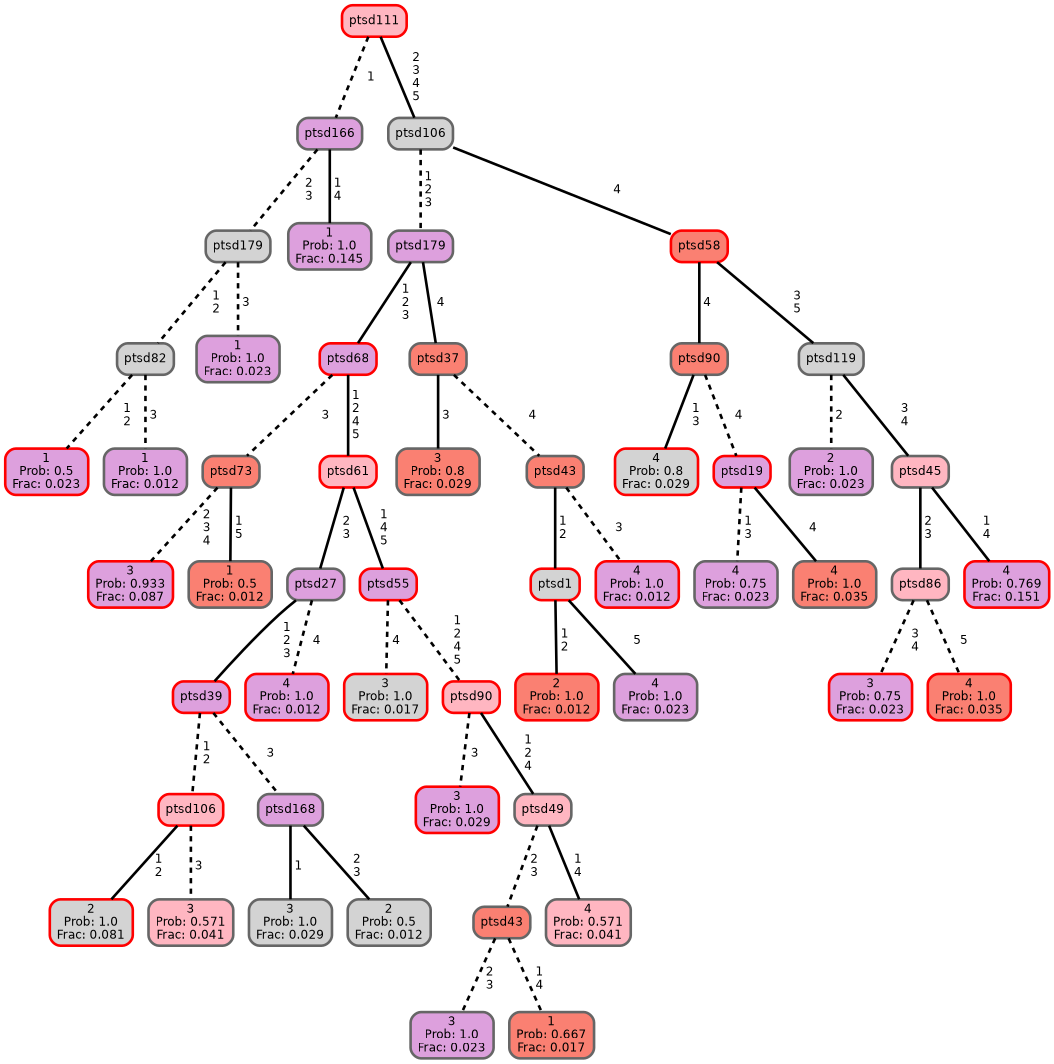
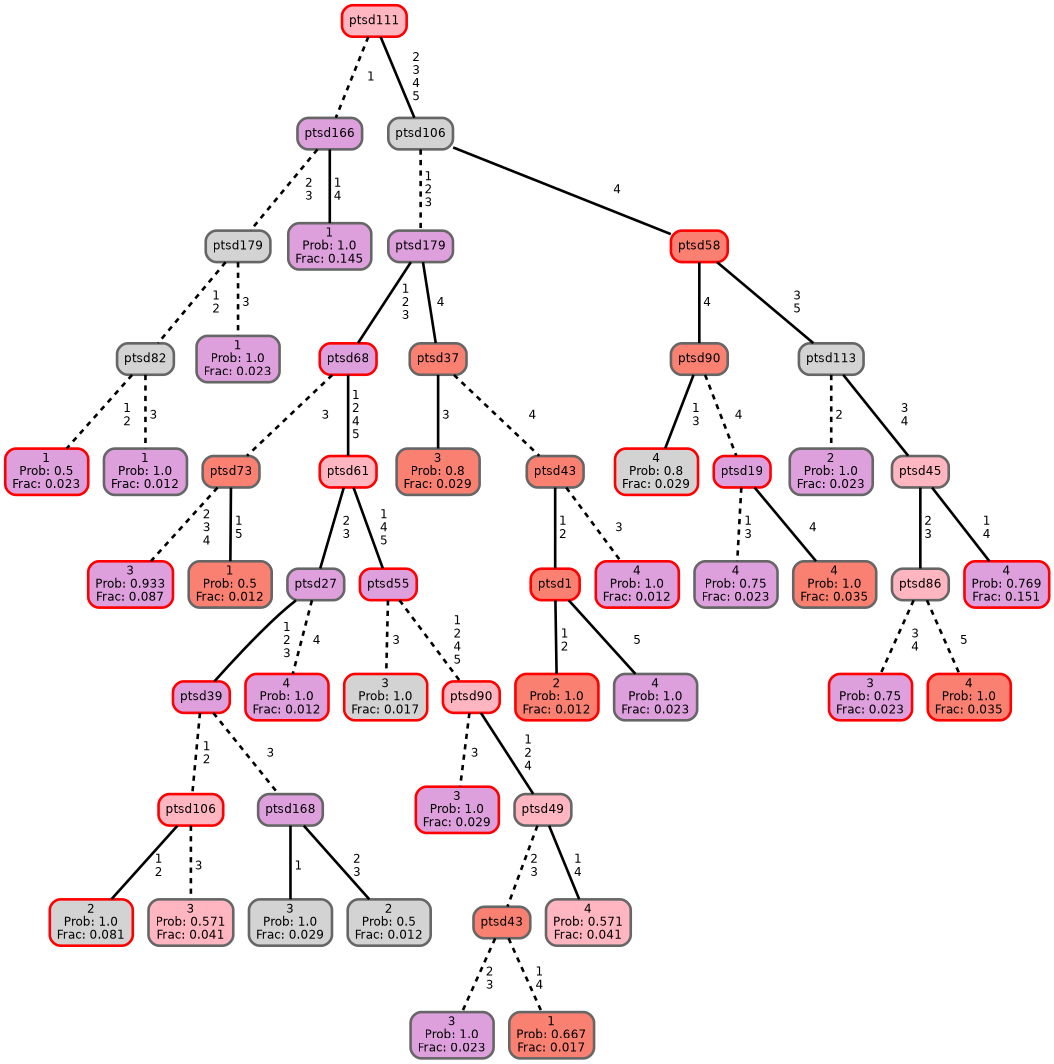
(831, 359) -> (831, 359)
(555, 584) -> (555, 584)
(394, 641) -> (394, 641)
